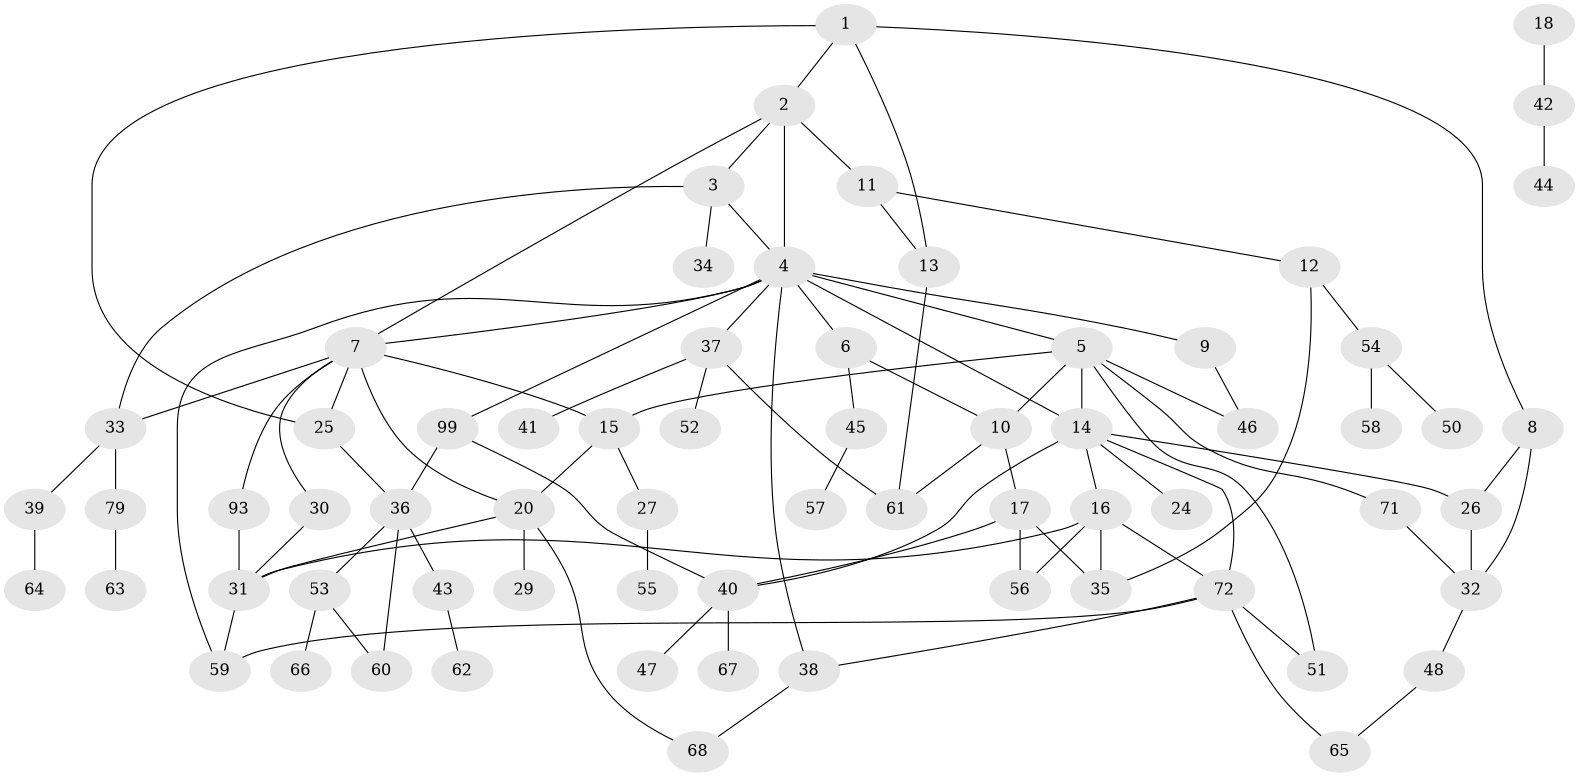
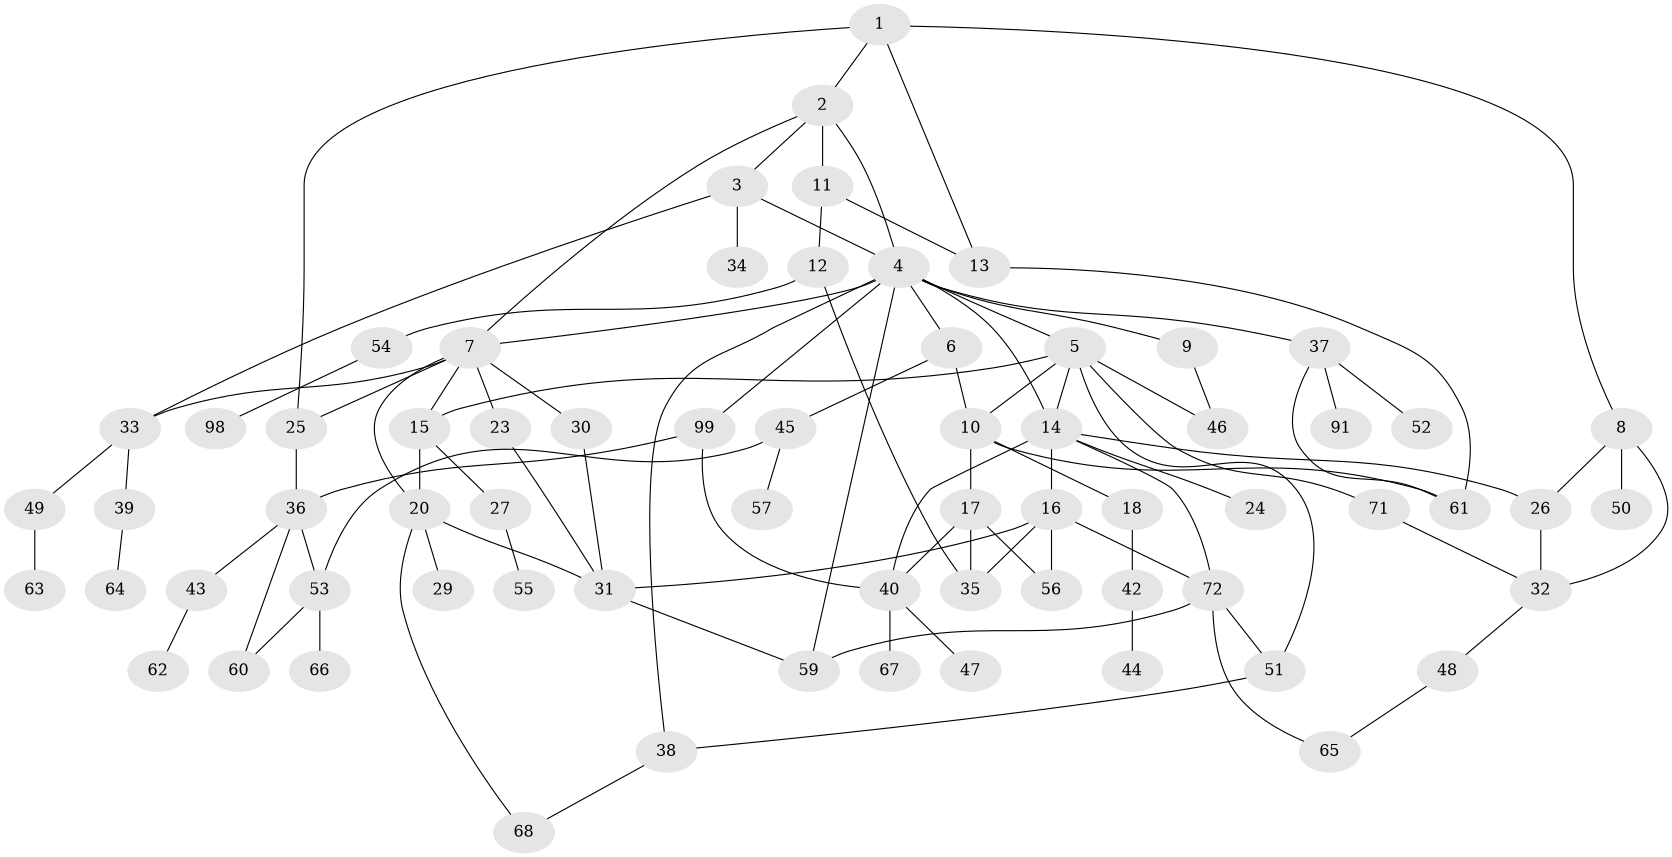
(1412, 388) -> (1622, 469)
(529, 429) -> (1341, 429)
(1371, 429) -> (215, 429)
none -> (531, 451)
none -> (1043, 465)
(116, 509) -> (35, 509)
(239, 509) -> (501, 429)
(1018, 634) -> (972, 718)
